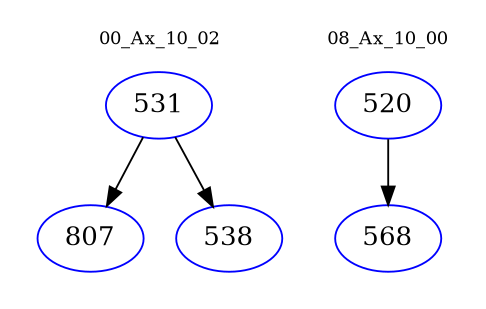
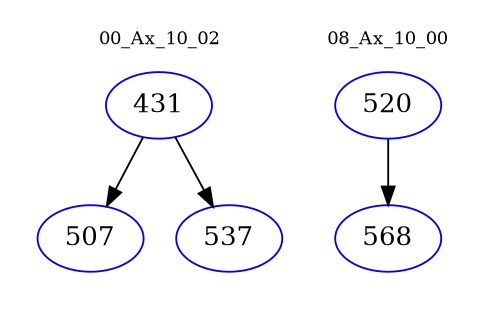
(159, 105) -> (159, 105)
(91, 238) -> (91, 238)
(229, 238) -> (229, 238)
